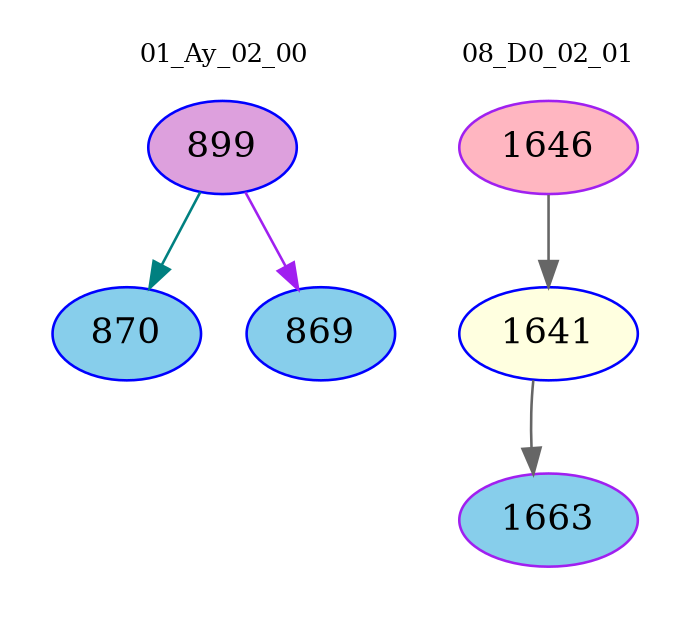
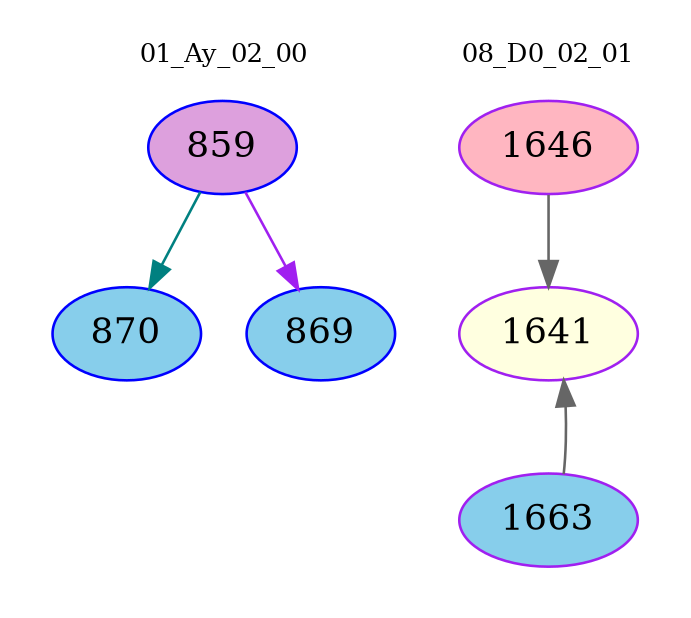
(223, 147) -> (223, 147)
(549, 334) -> (549, 334)
(531, 414) -> (566, 440)
